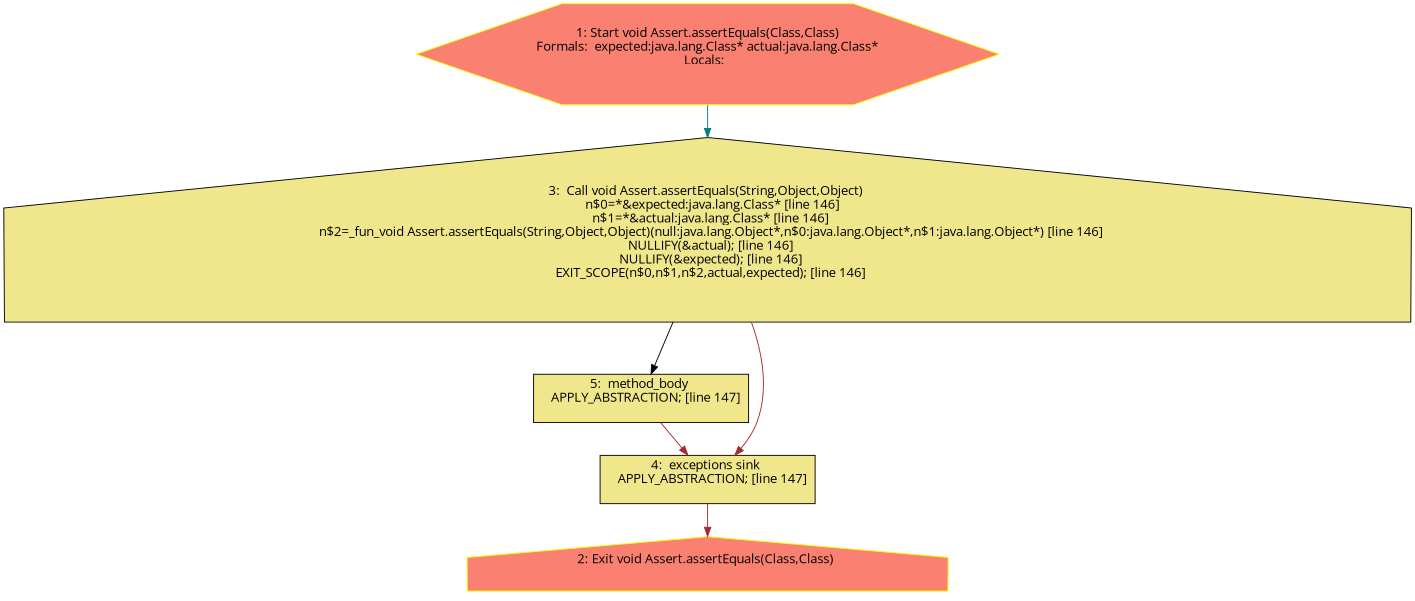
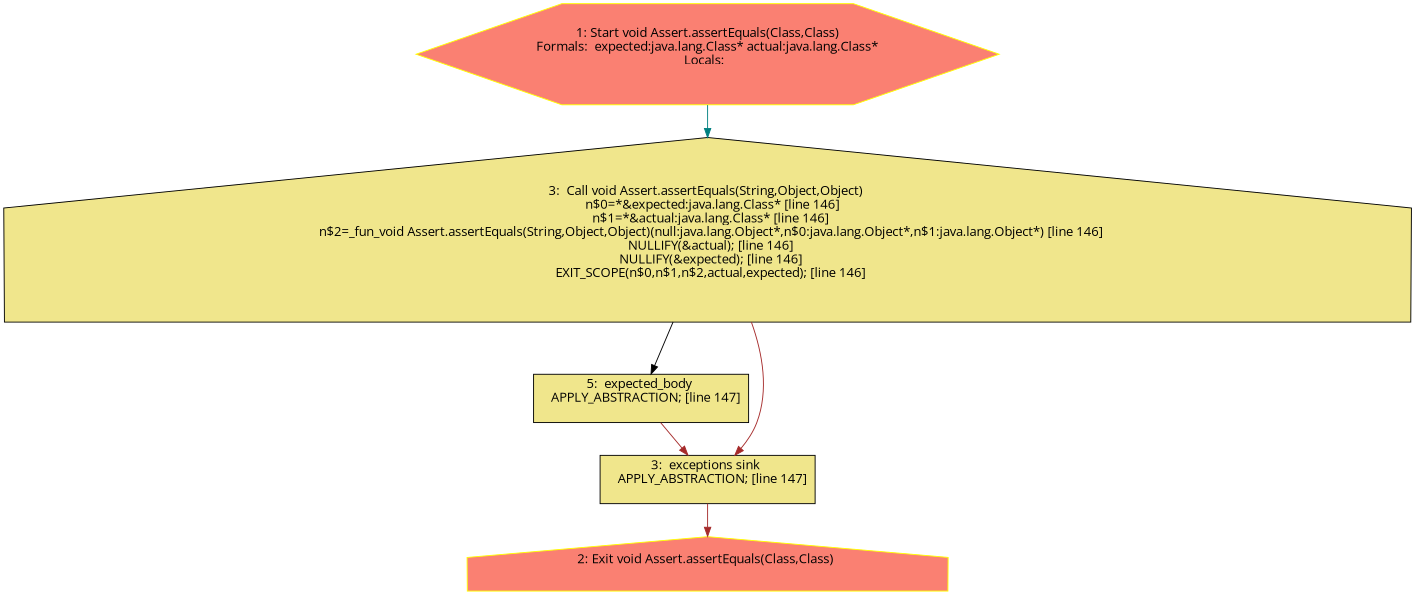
(641, 398) -> (641, 398)
(708, 480) -> (708, 480)
